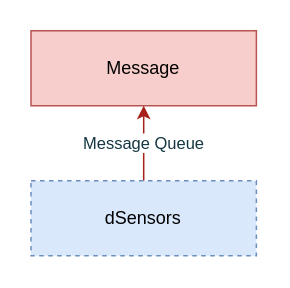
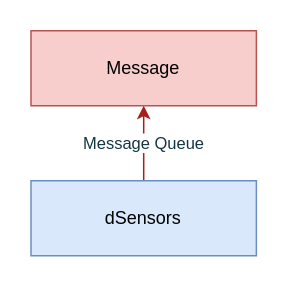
(143, 218) -> (143, 218)
